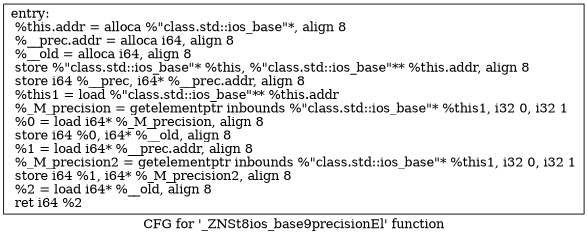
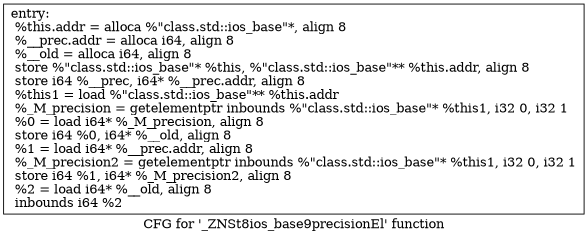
(47, 203) -> (67, 203)
